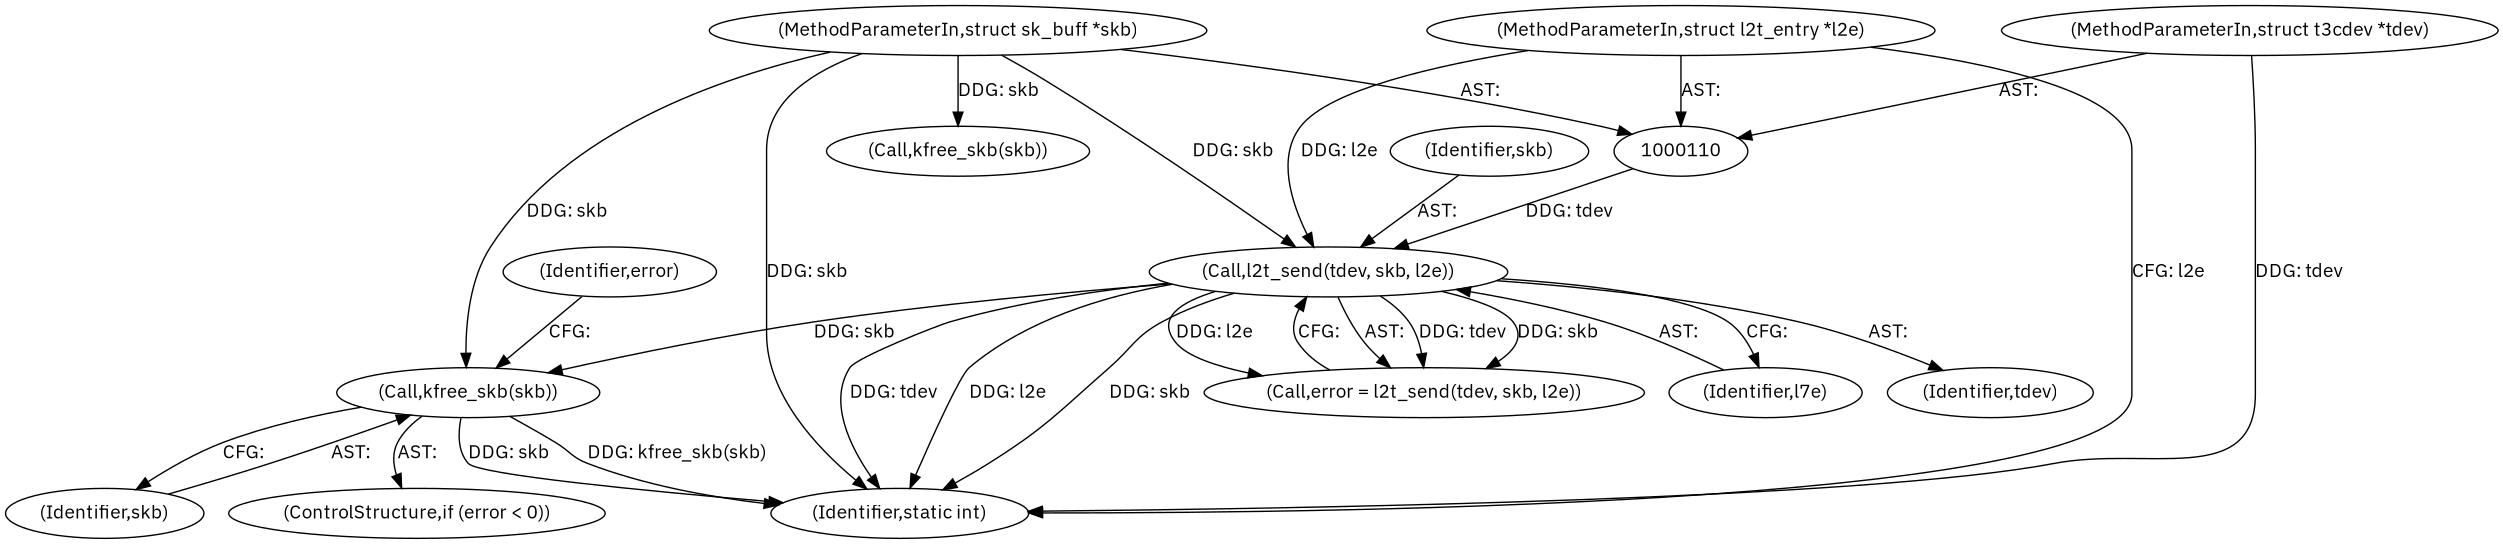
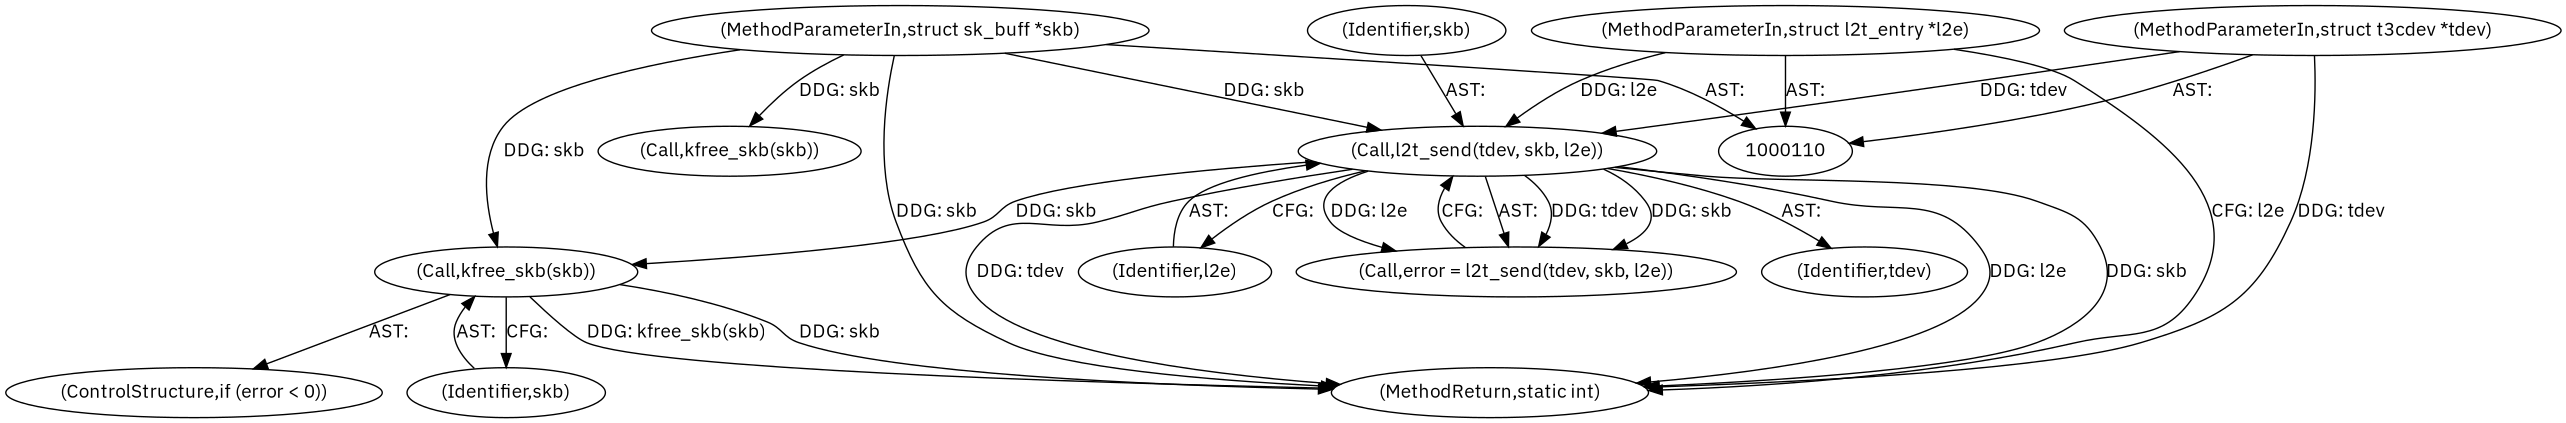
(1520, 206) -> (1898, 92)
(610, 272) -> none
(1766, 393) -> (1175, 272)
(900, 513) -> (1490, 393)
